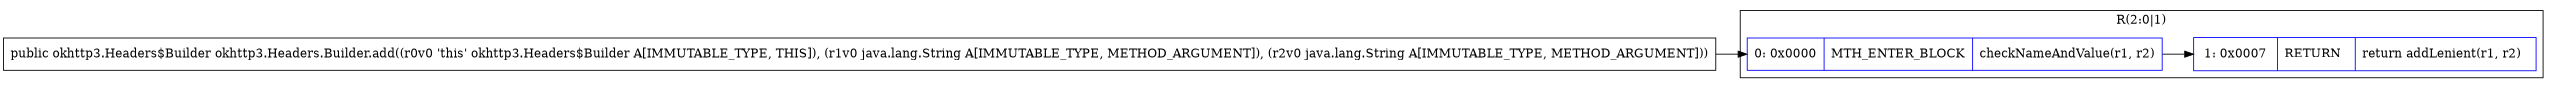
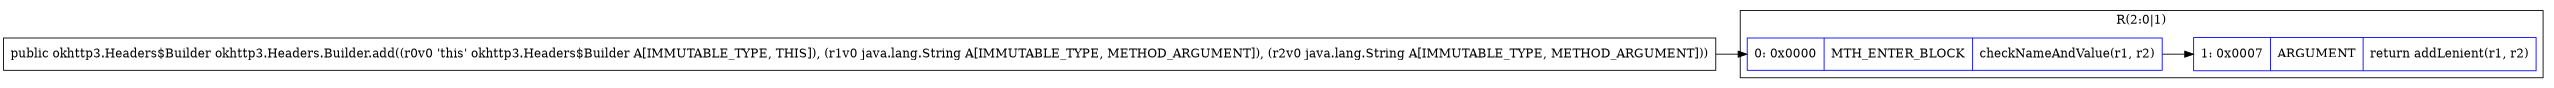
(2313, 54) -> (2317, 54)
